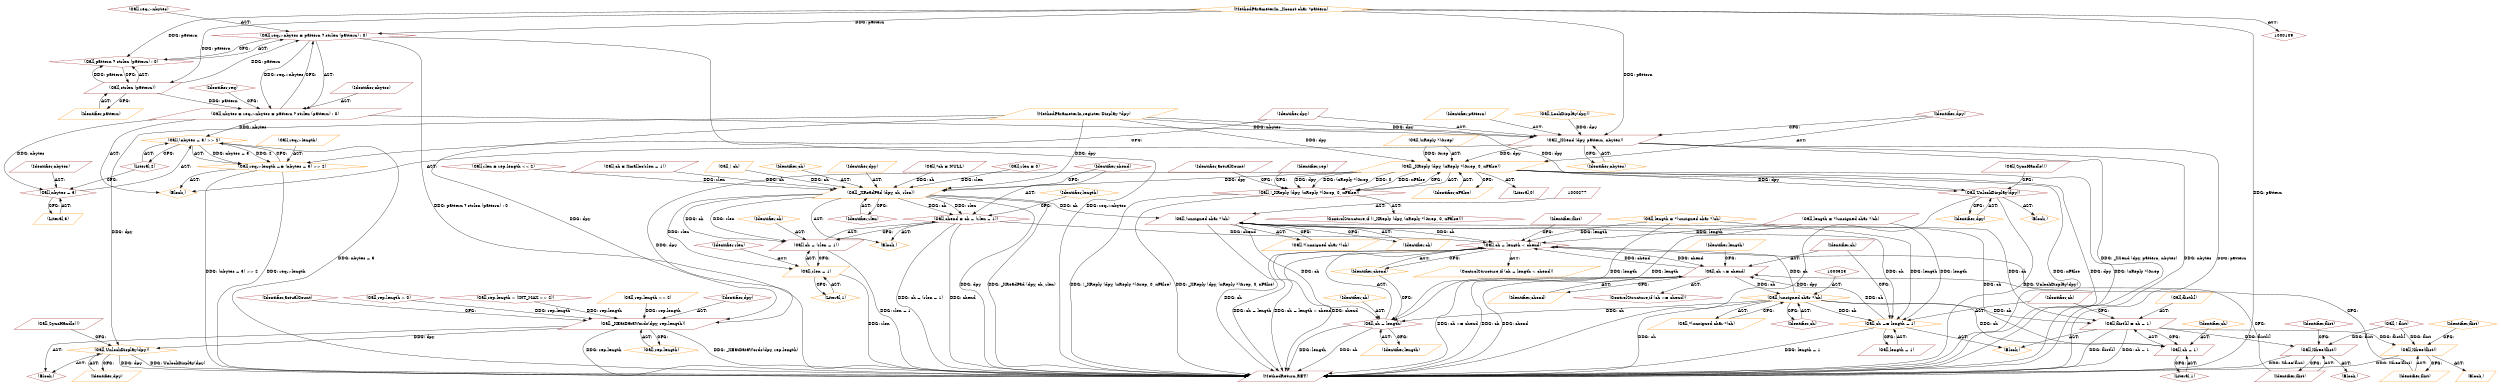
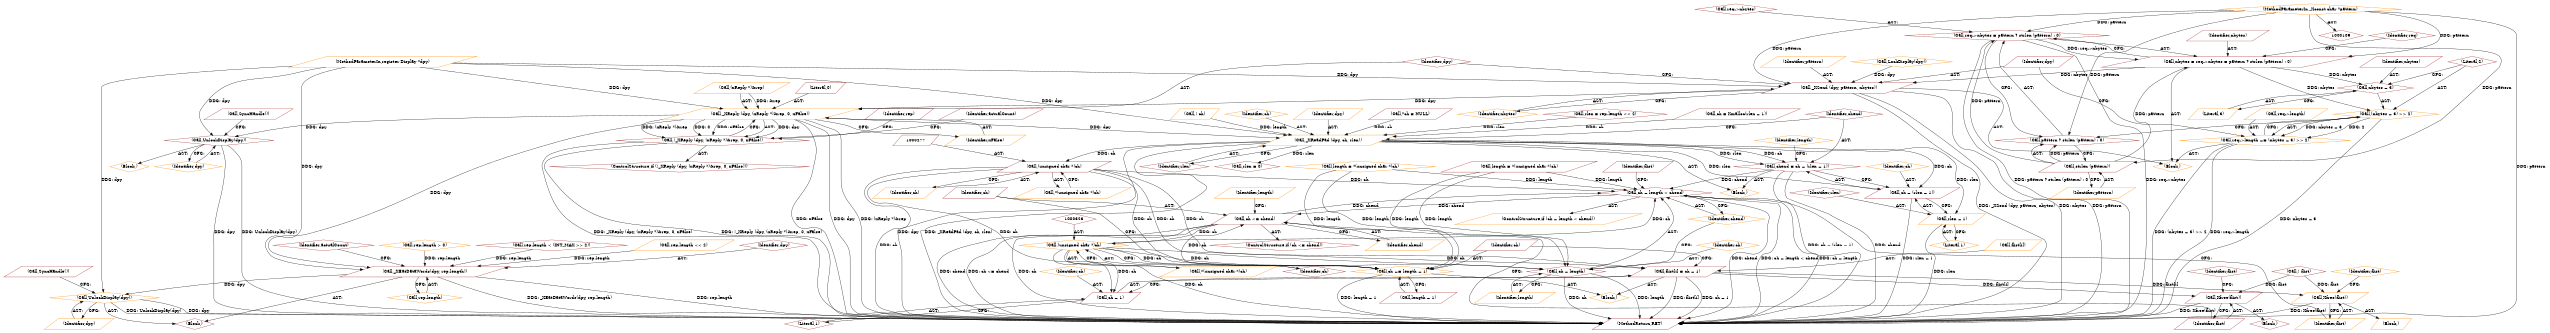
none -> (2438, 41)
(165, 151) -> (2230, 125)
(961, 178) -> (1286, 154)
(1496, 178) -> (792, 101)
(820, 180) -> (1273, 127)
(389, 298) -> (425, 245)
